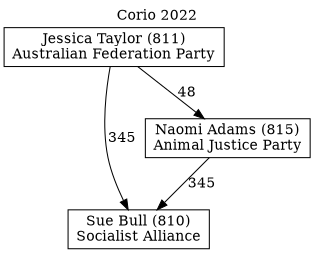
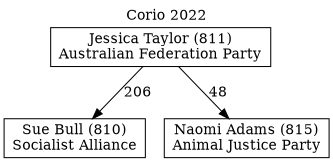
(122, 138) -> (138, 93)
(187, 180) -> none
